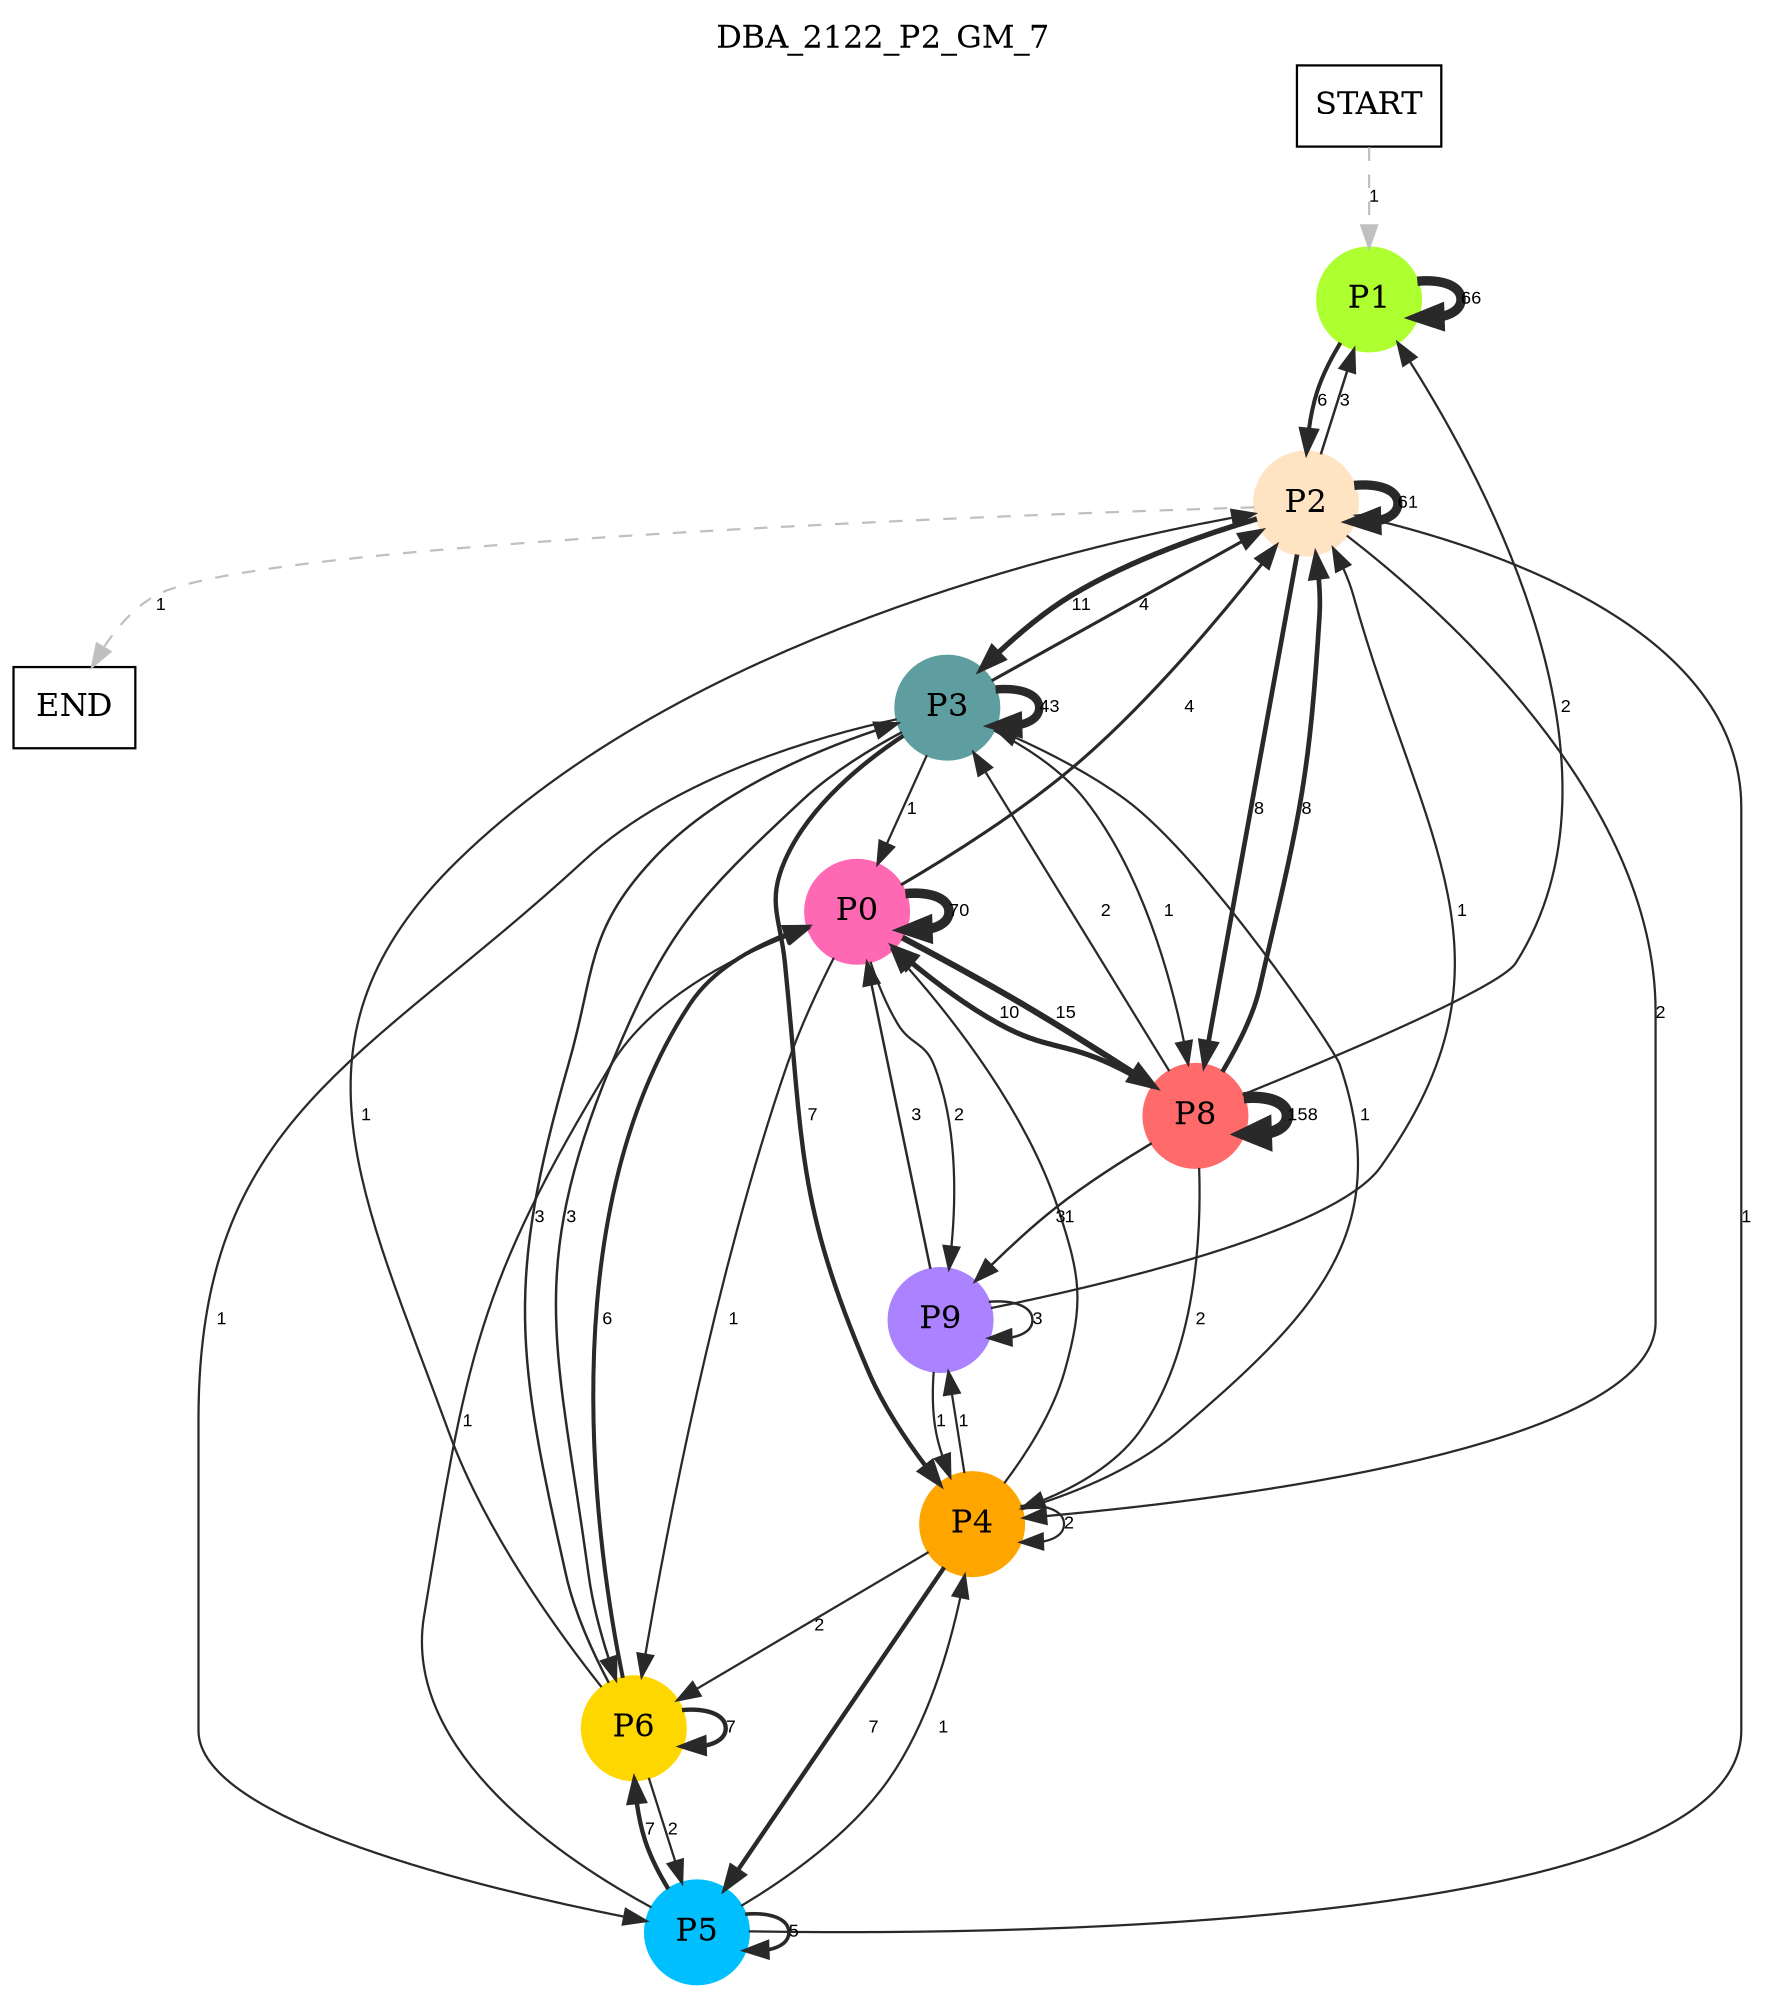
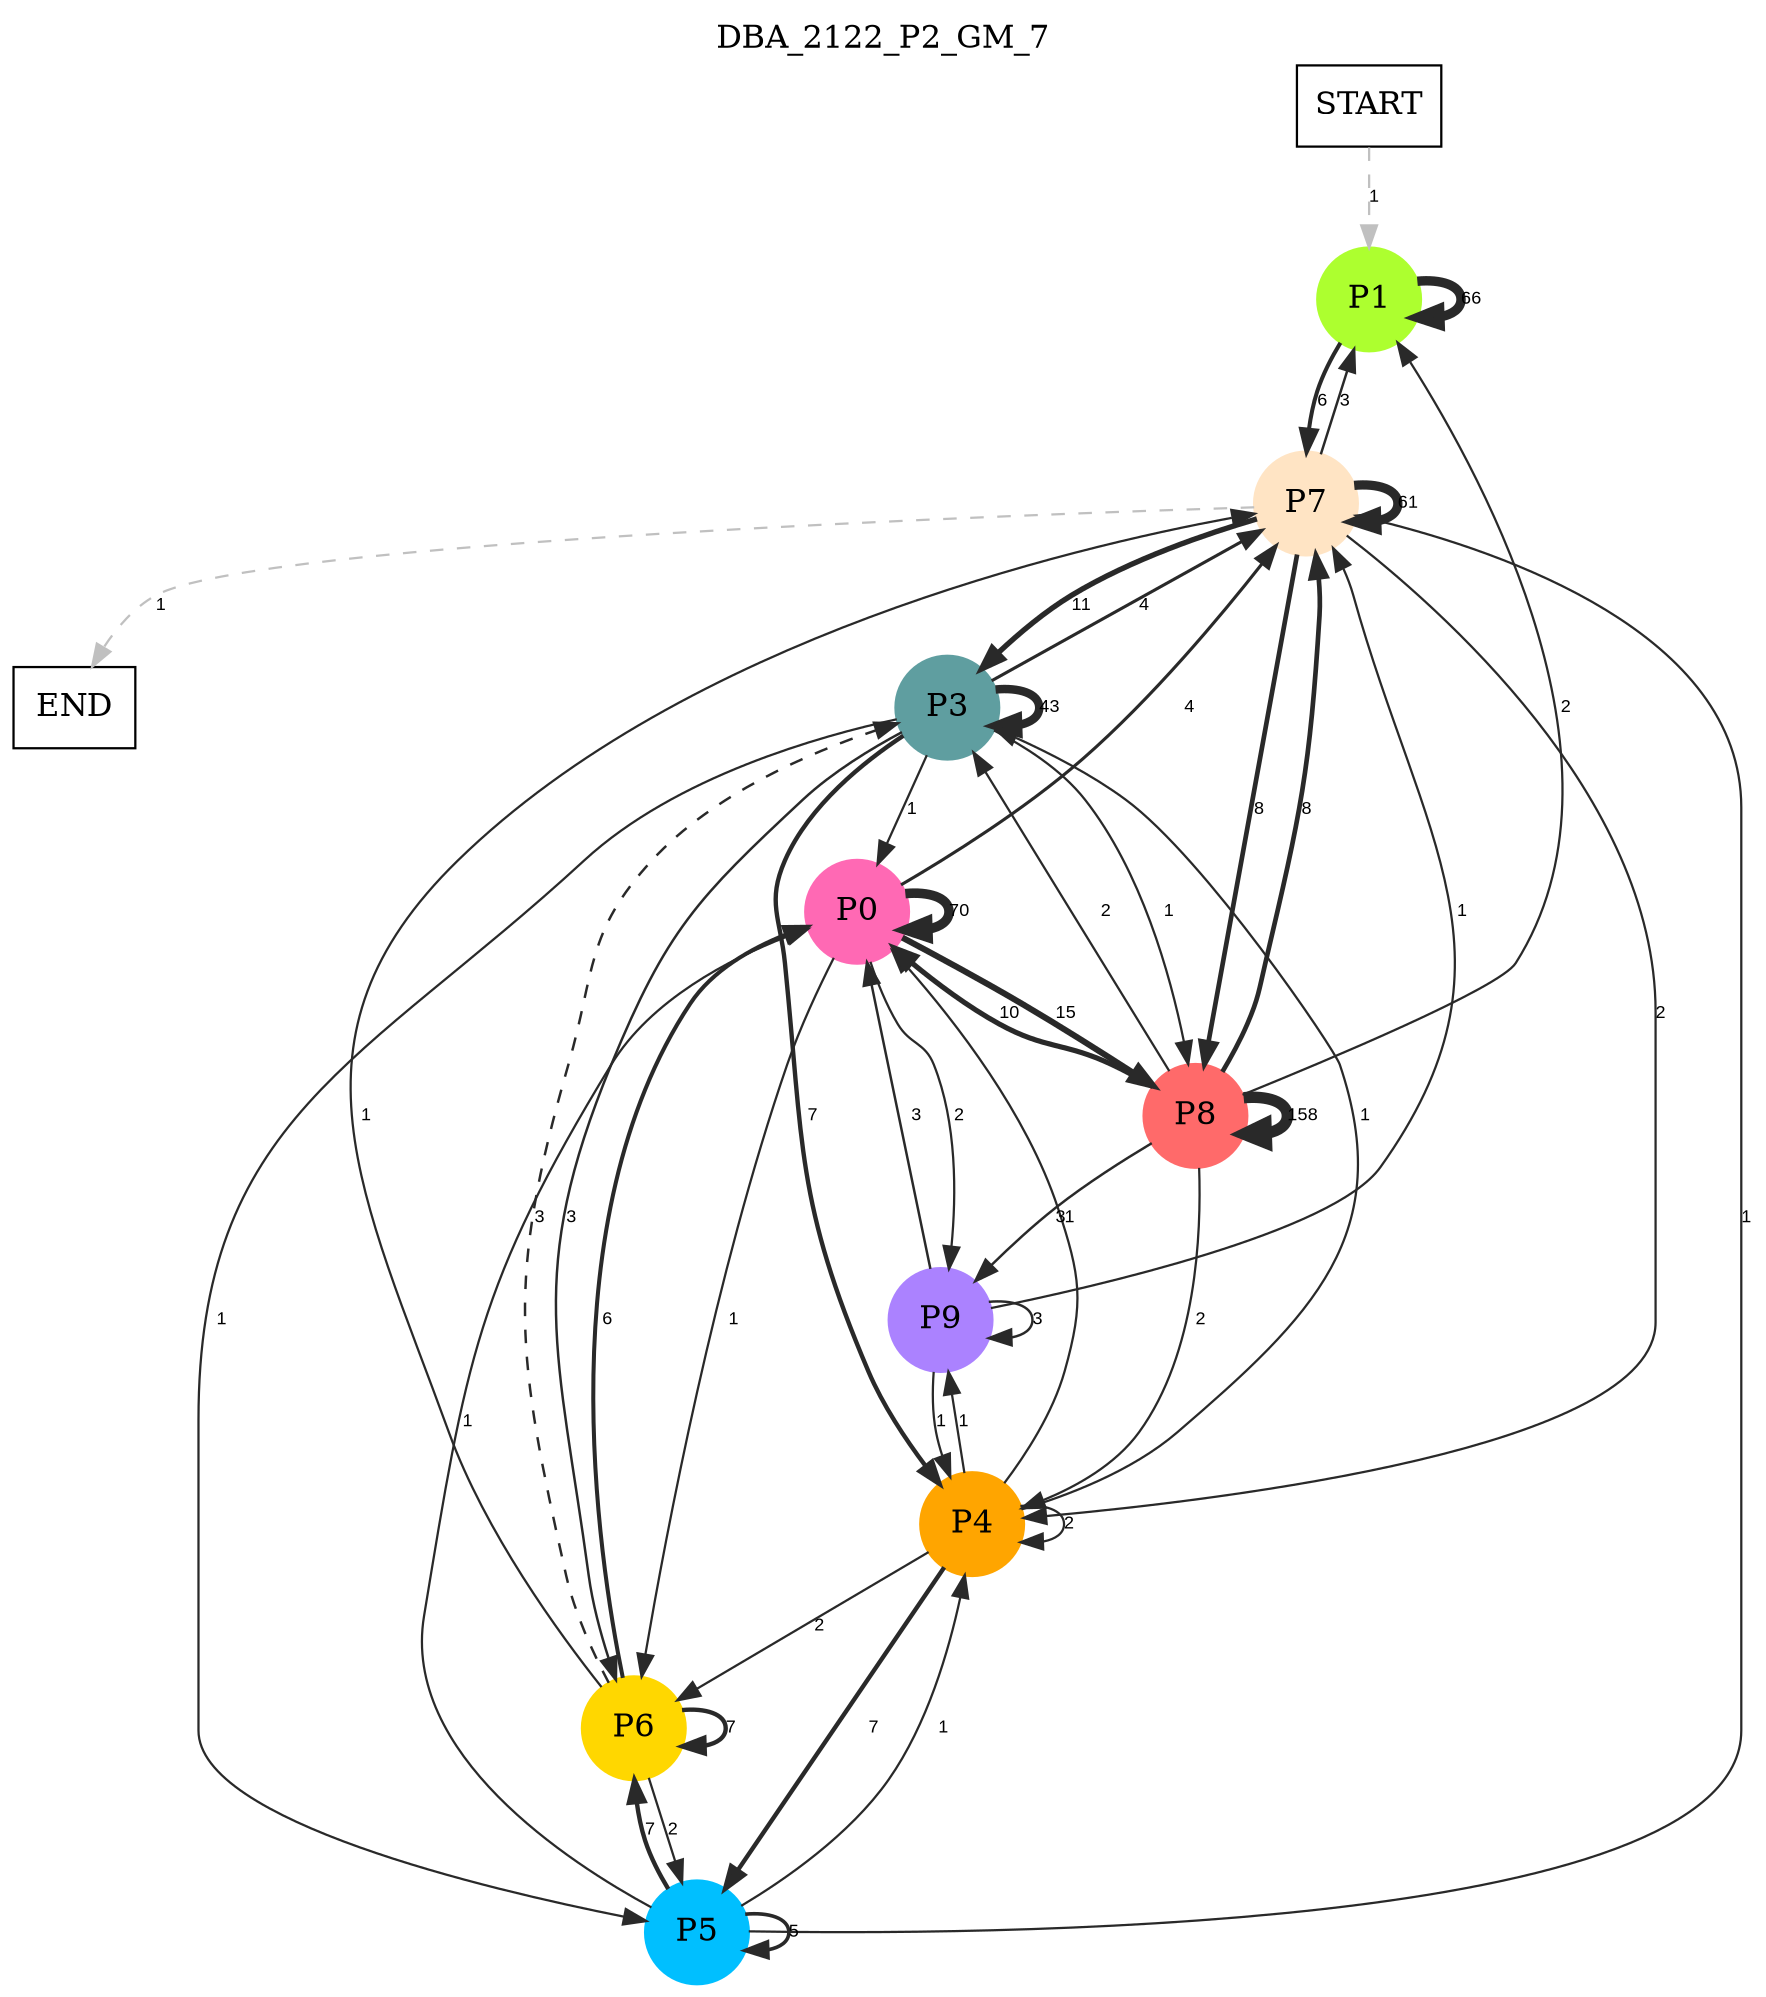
(1306, 504) -> (1306, 504)
(549, 1137) -> (549, 1137)
